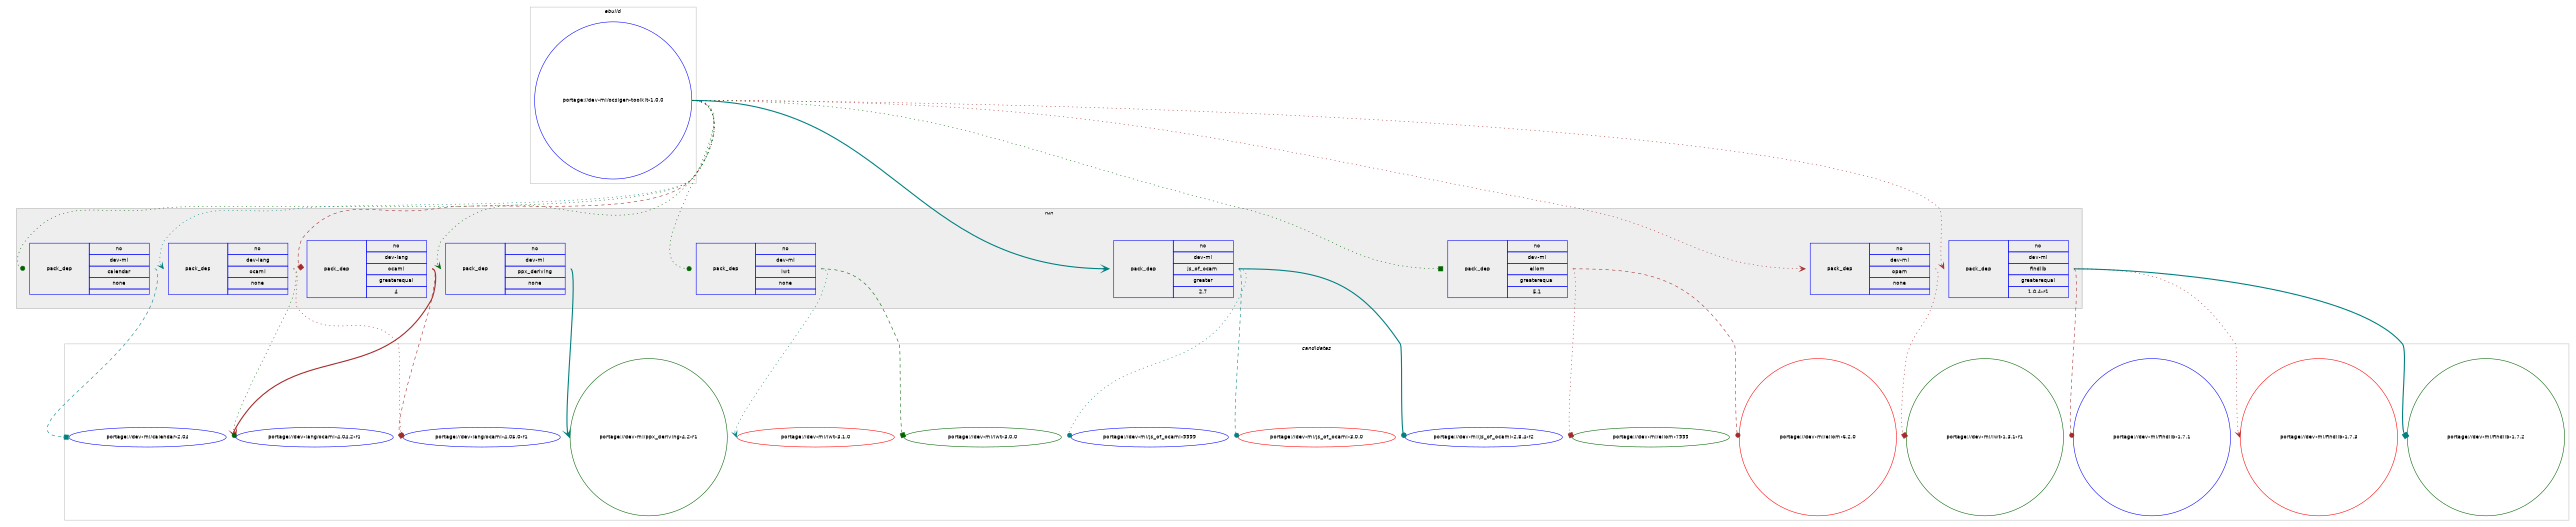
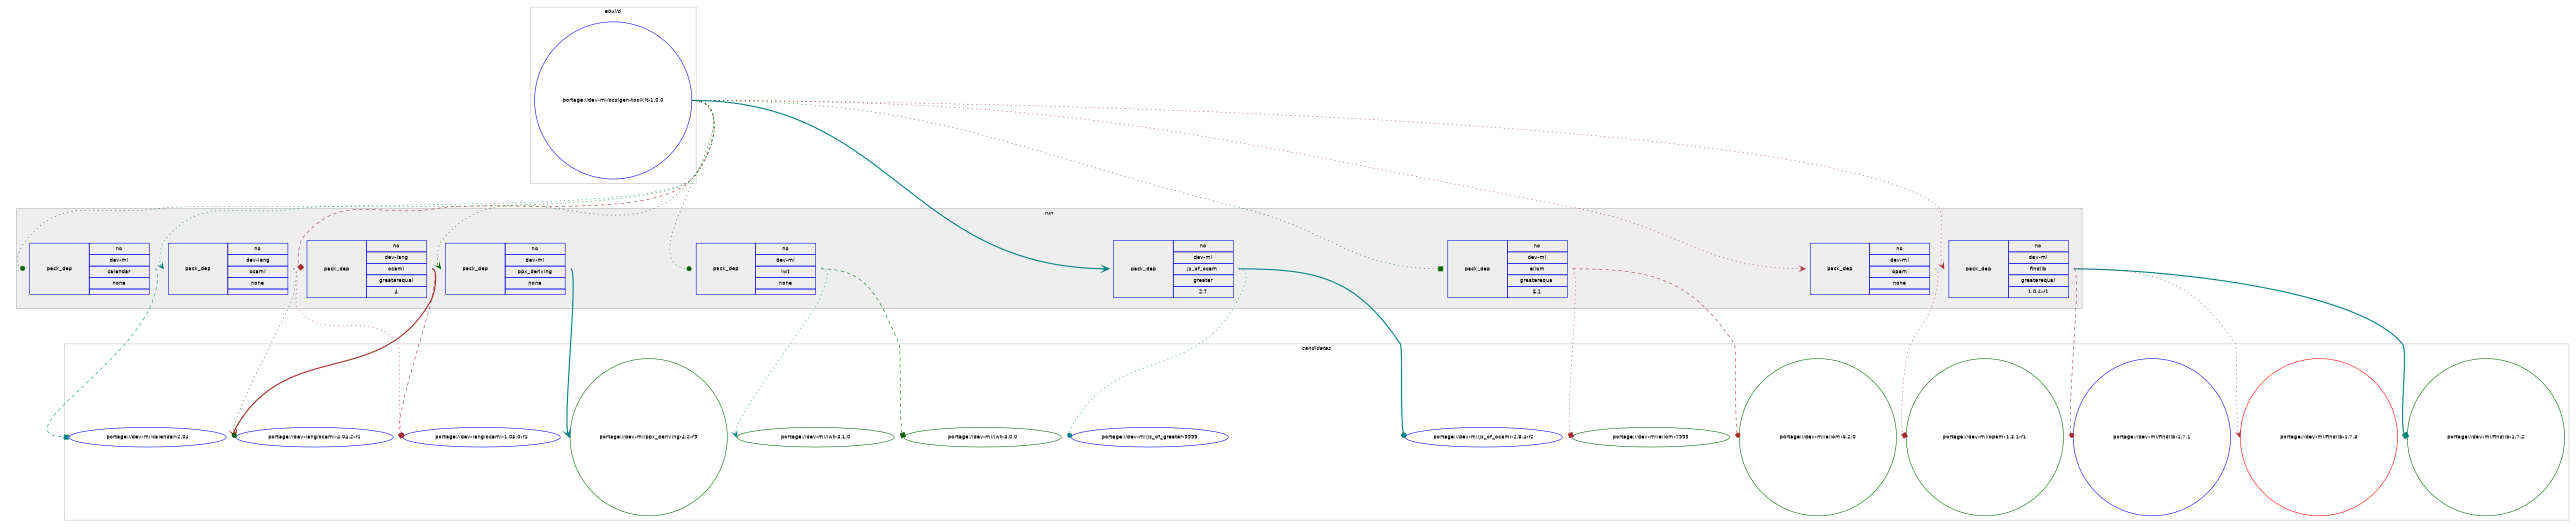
(482, 437) -> (482, 437)
(649, 437) -> (649, 437)
(816, 437) -> (816, 437)
(1150, 437) -> (1150, 437)
(1317, 437) -> none
(1818, 437) -> (1818, 437)
(1985, 437) -> (1985, 437)
